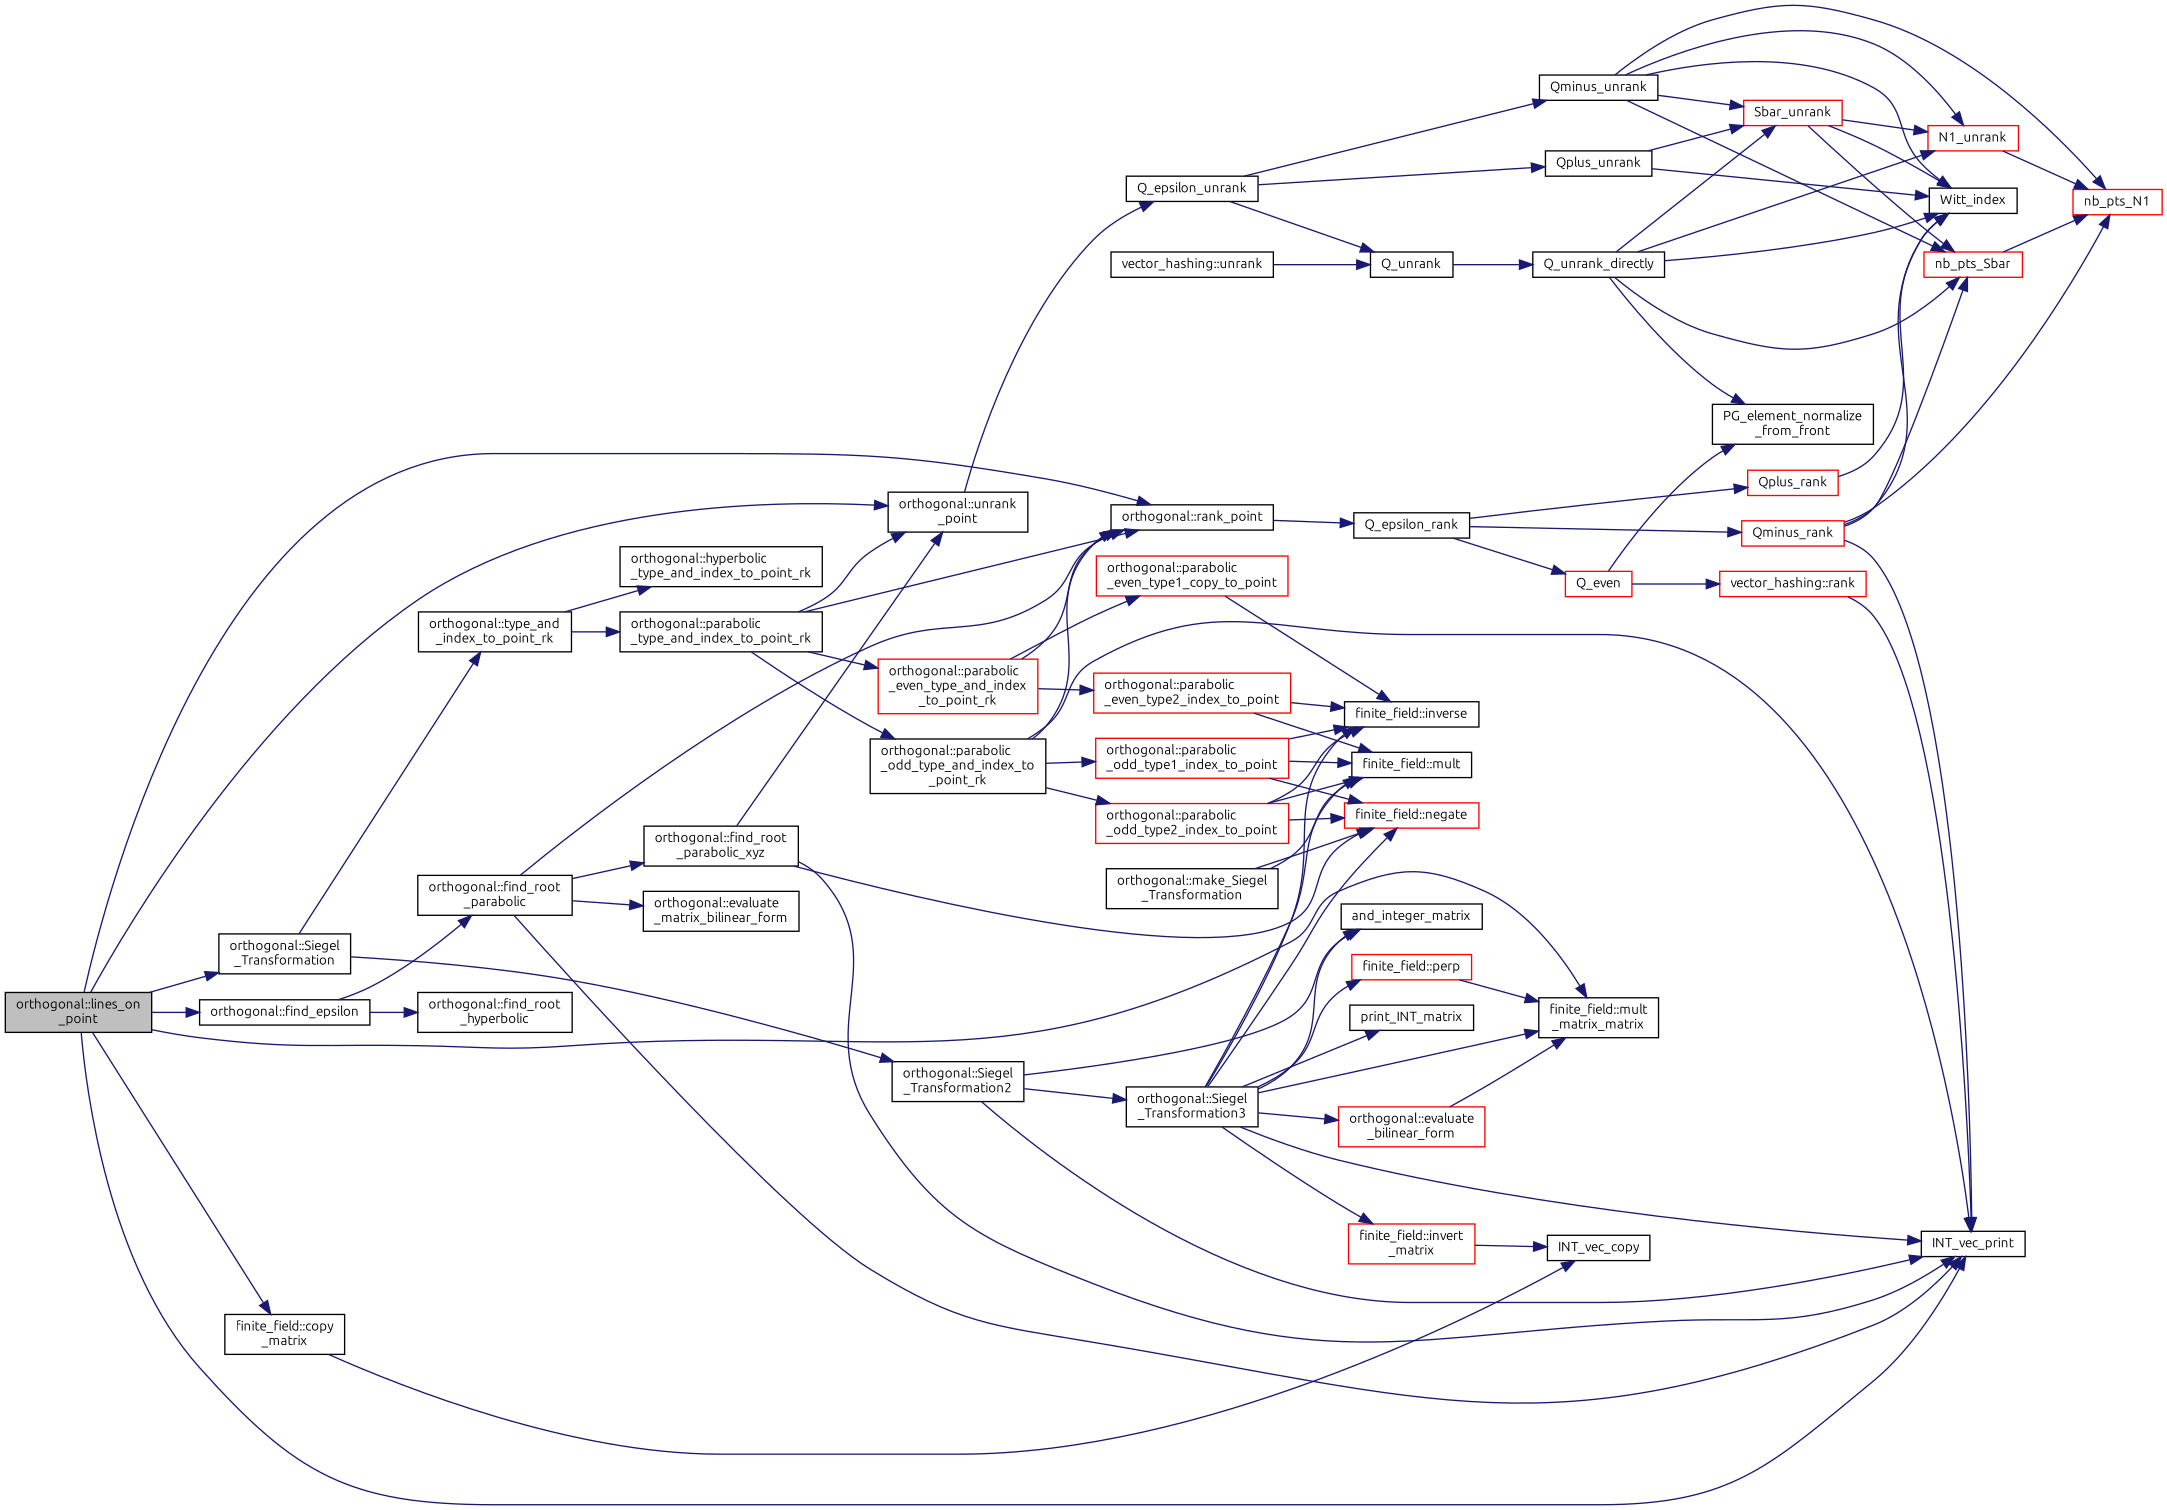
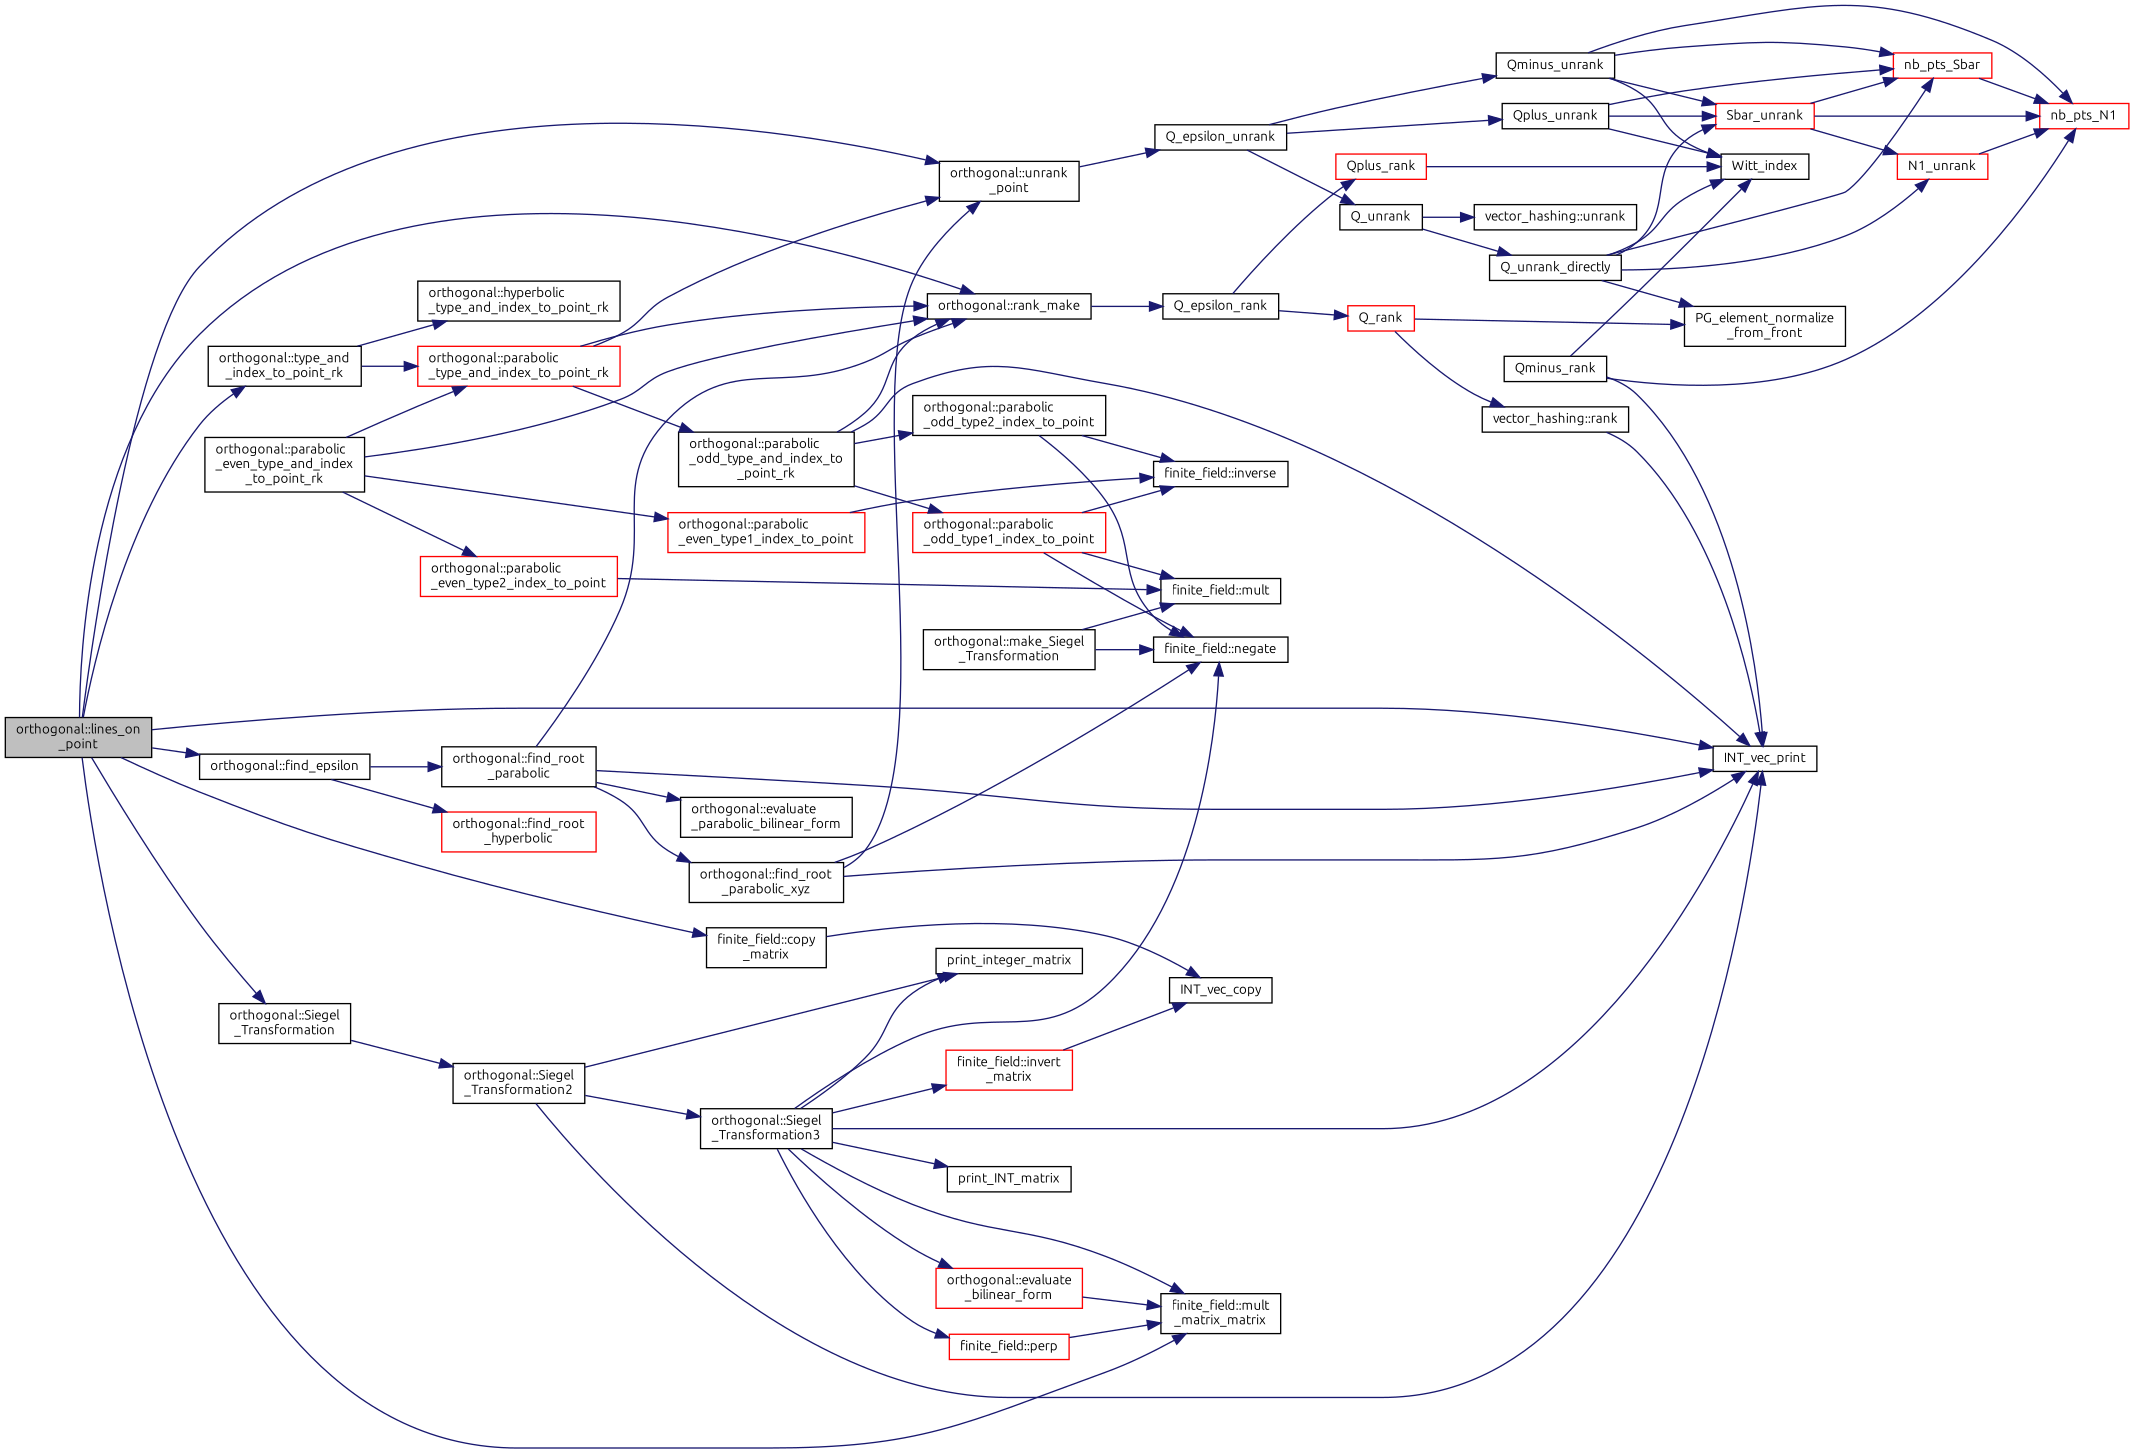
(1802, 31) -> none
(1885, 151) -> (1920, 116)
(1315, 265) -> (1442, 217)
(1916, 417) -> (1744, 83)
(1192, 517) -> (1009, 306)
(1599, 529) -> none
(1793, 533) -> (1555, 369)
(1192, 576) -> (766, 533)
(1599, 584) -> (1381, 318)
(1793, 584) -> (1555, 420)
(721, 632) -> (519, 366)
(829, 657) -> (400, 414)
(958, 686) -> (285, 465)
(1311, 705) -> none
(1309, 792) -> none
(386, 798) -> (134, 543)
(1412, 815) -> (1221, 650)
(1192, 823) -> (1009, 416)
(721, 911) -> (766, 817)
(1293, 915) -> none
(1412, 917) -> (1009, 961)
(1284, 937) -> none
(495, 1012) -> (519, 832)
